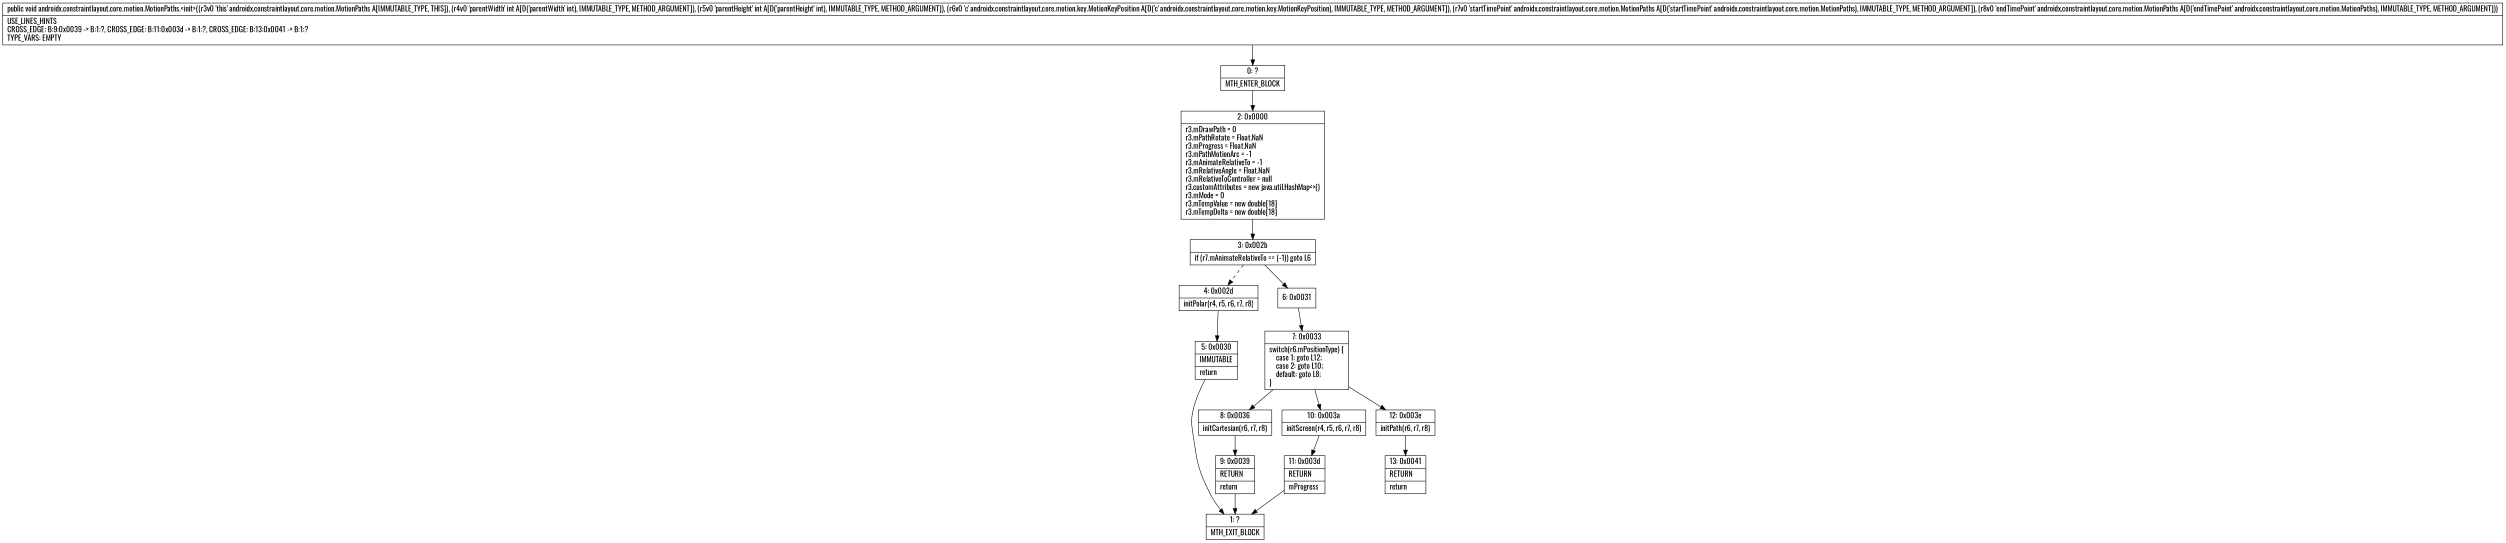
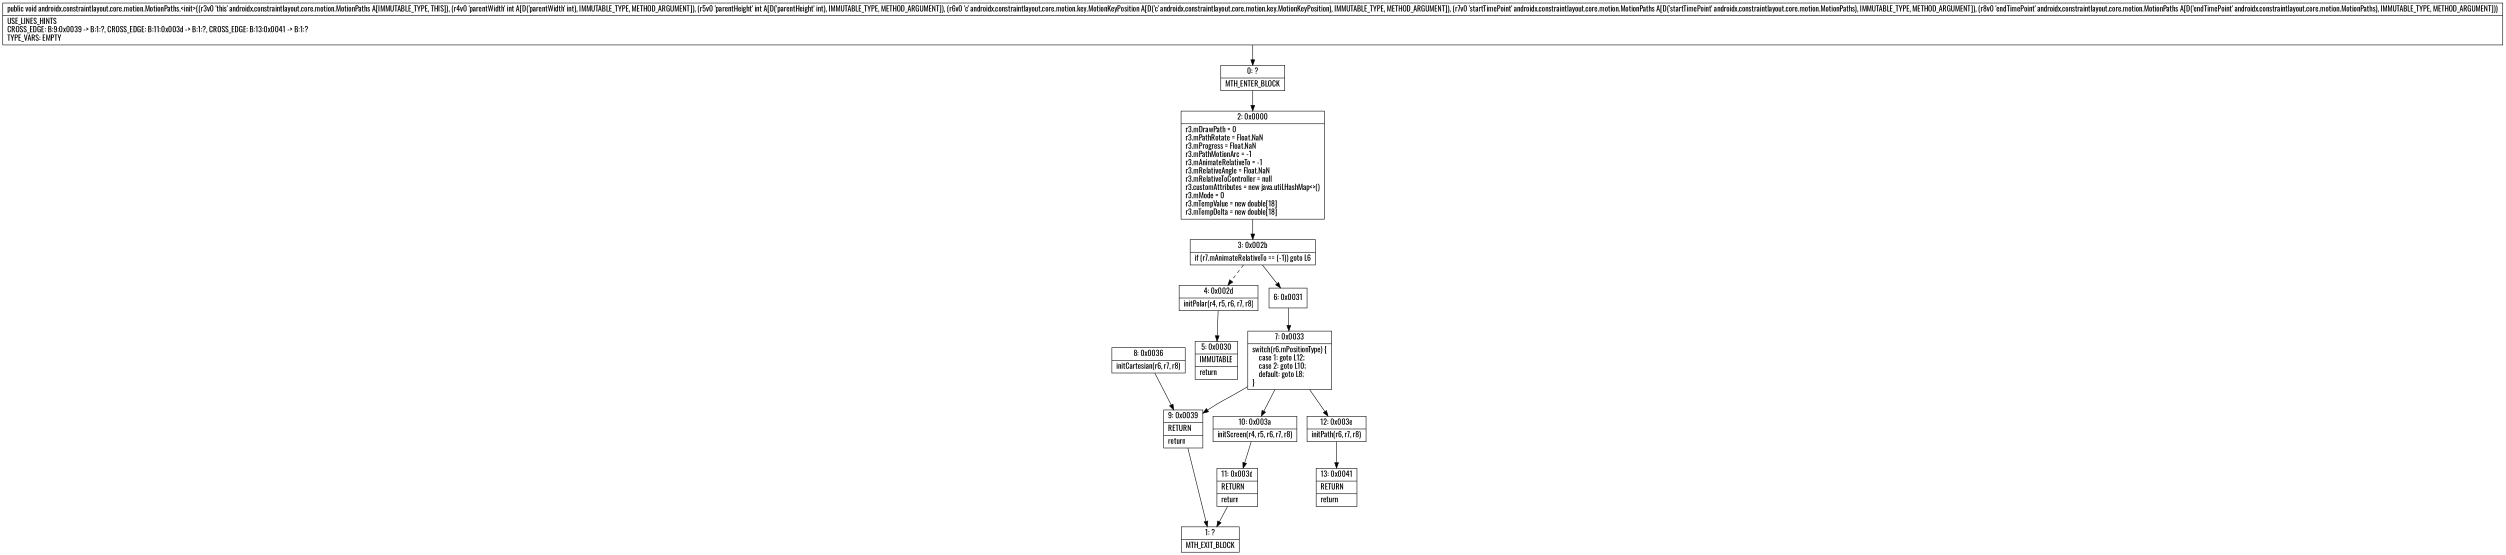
(1263, 398) -> (1227, 398)
(1195, 446) -> none
(1304, 487) -> (1230, 500)
